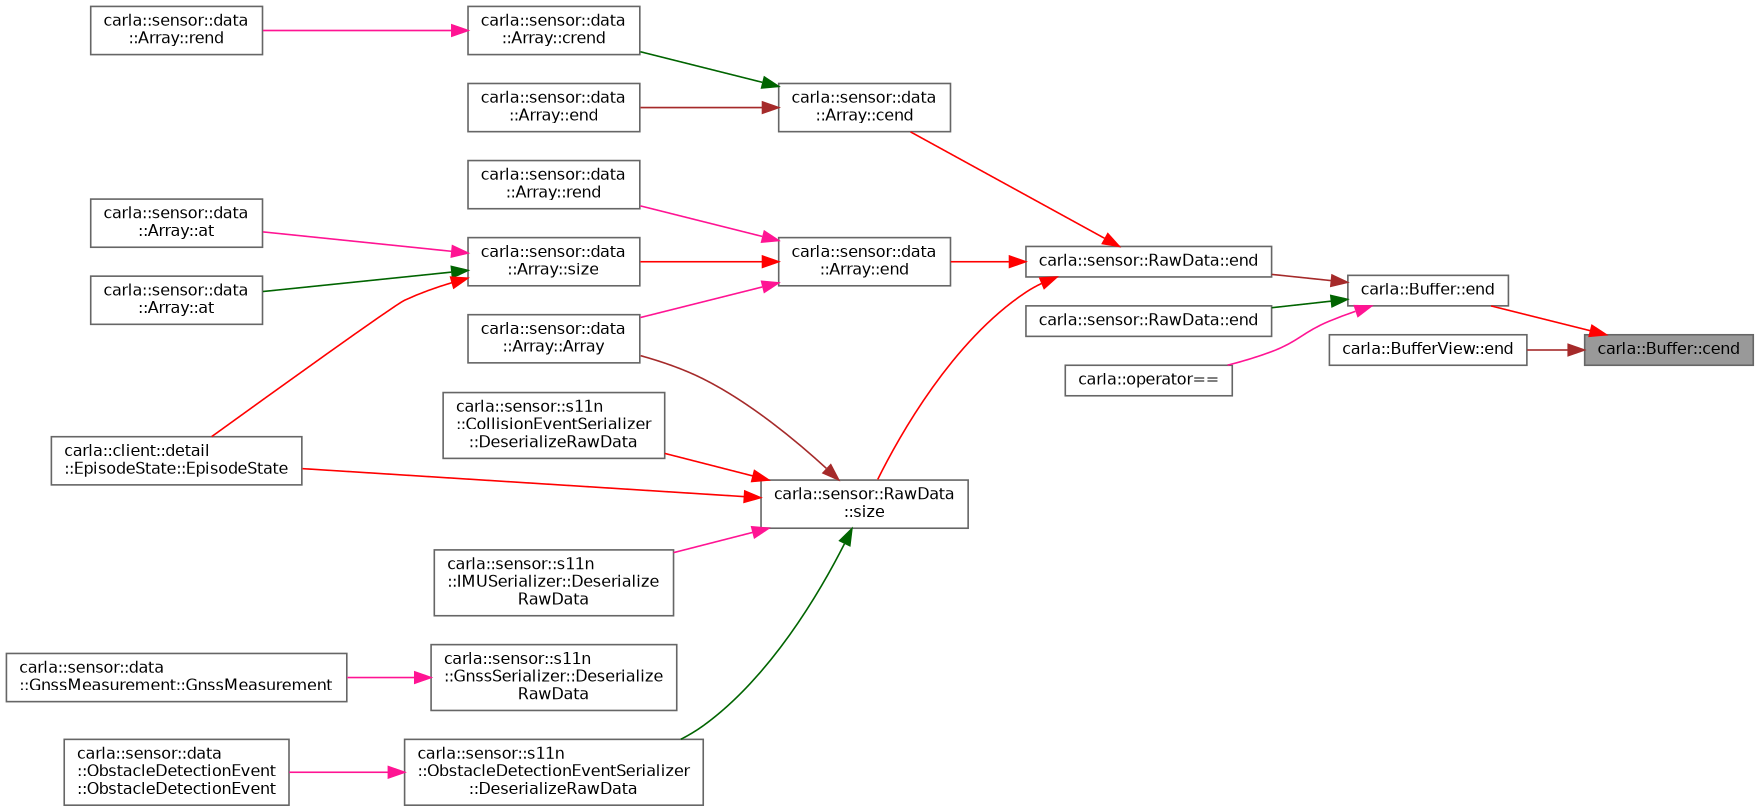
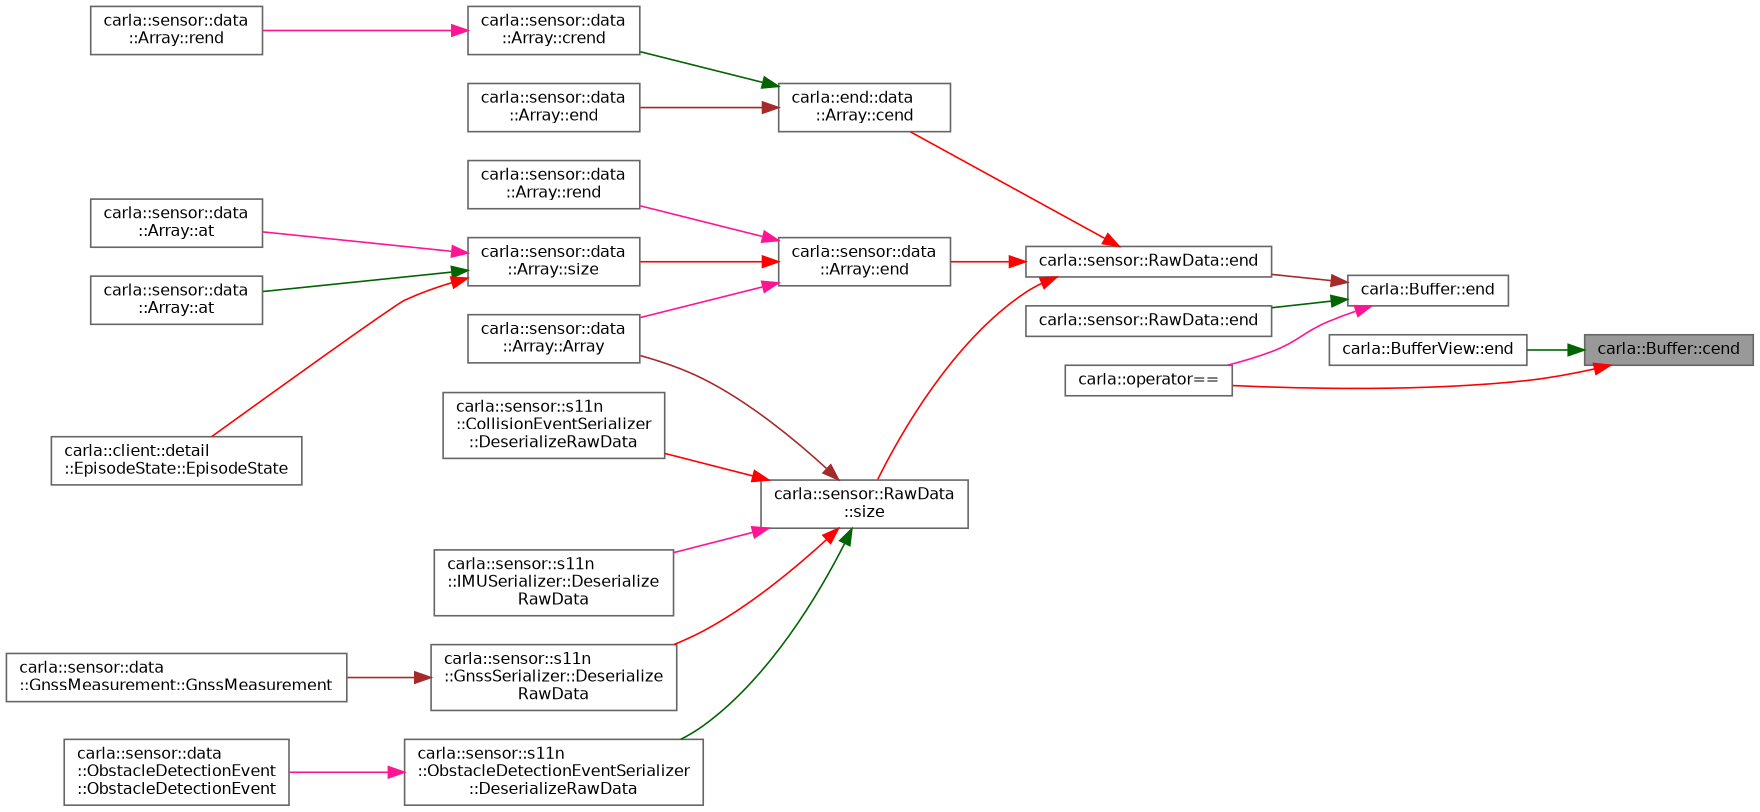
(865, 108) -> (865, 108)
(1541, 318) -> (1414, 388)
(1548, 350) -> (1548, 350)
(523, 483) -> (755, 598)
(381, 678) -> (381, 678)
